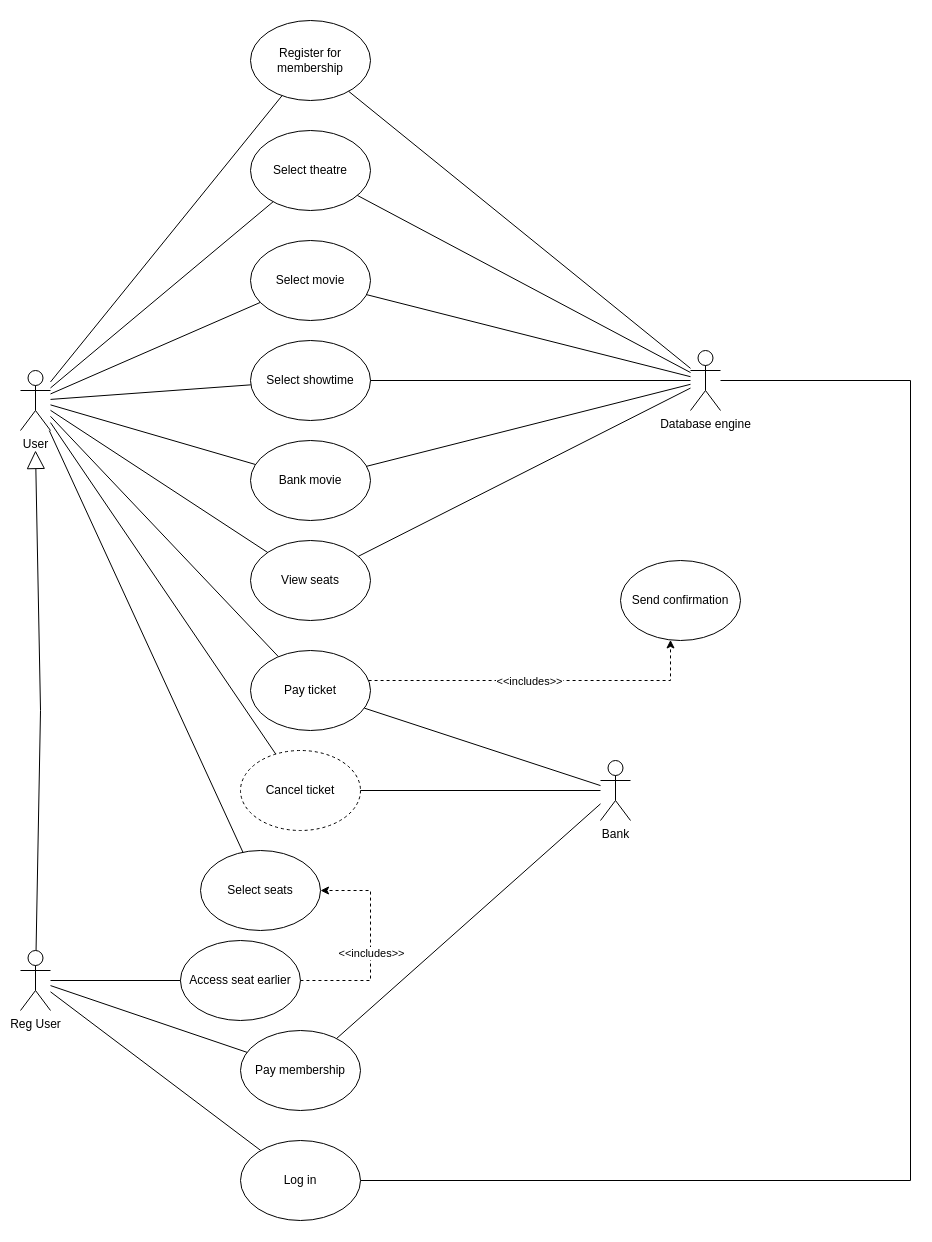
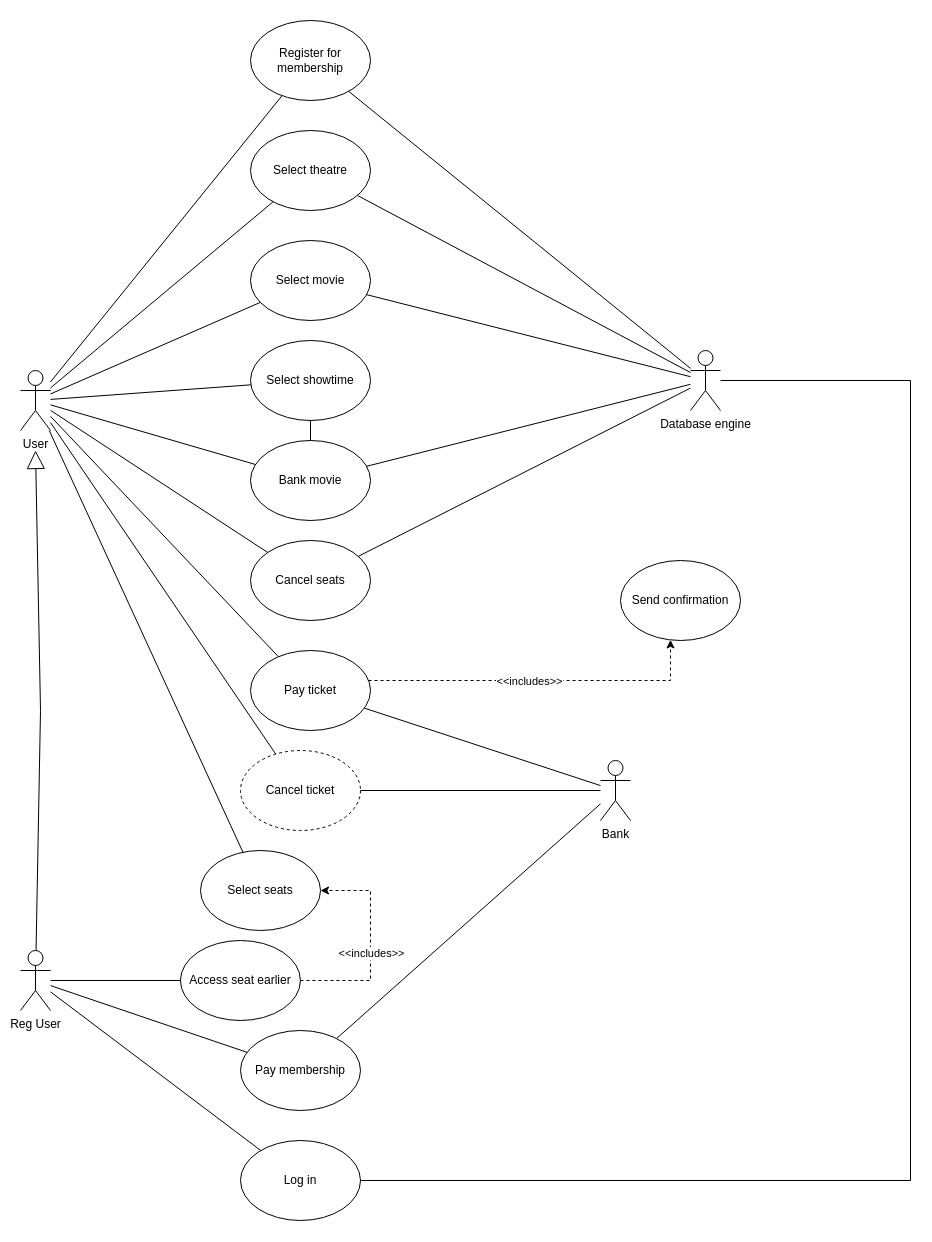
(531, 381) -> (311, 431)
(311, 581) -> (311, 581)
